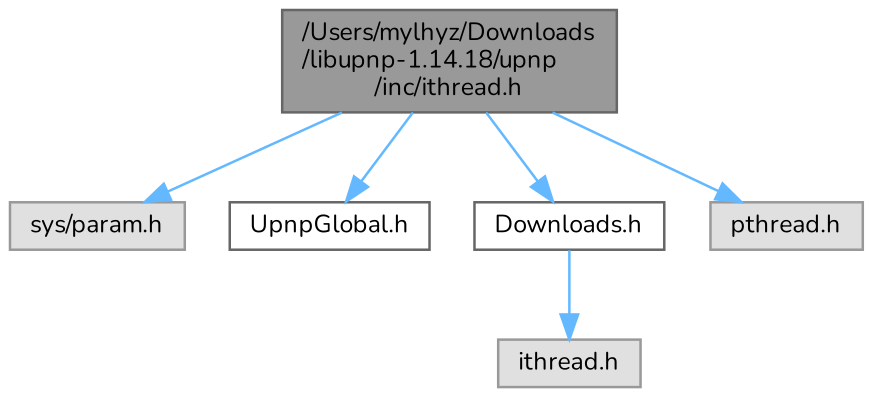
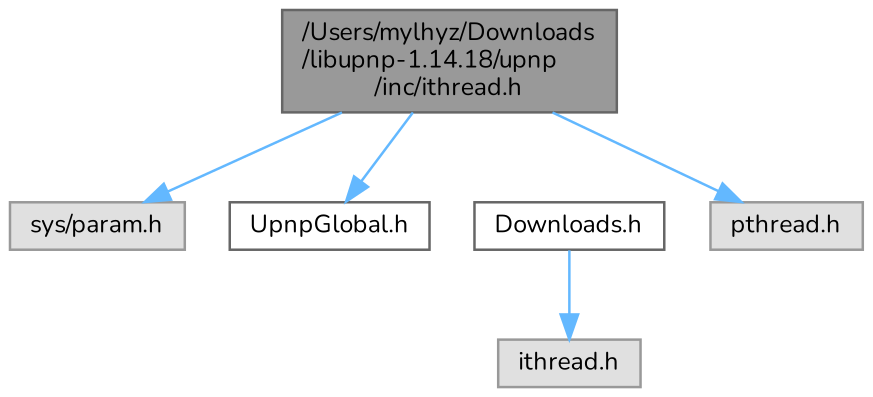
(512, 147) -> none
